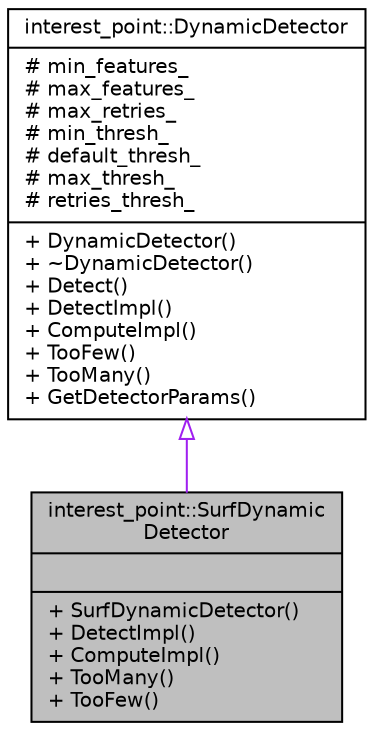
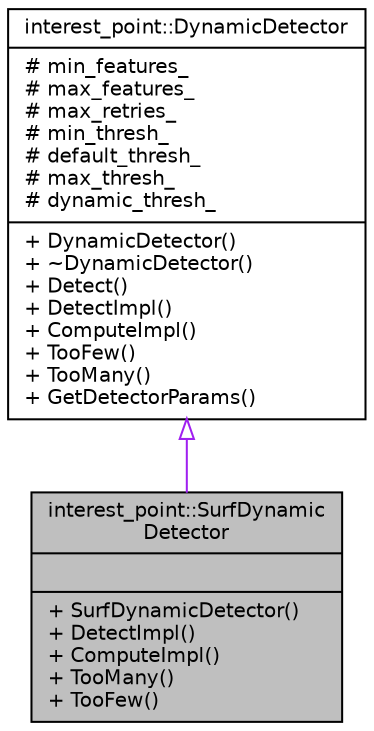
(111, 201) -> (121, 201)
